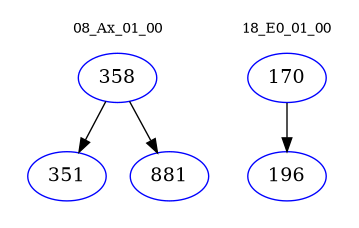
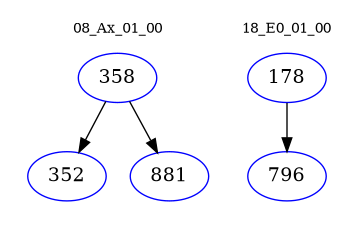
(287, 78) -> (287, 78)
(67, 176) -> (67, 176)
(287, 176) -> (287, 176)
